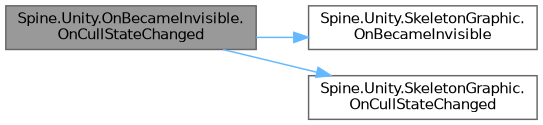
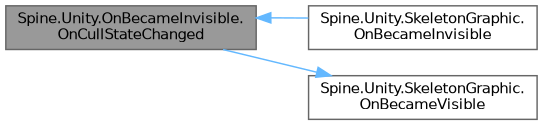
(275, 37) -> (290, 18)
(423, 98) -> (423, 98)
